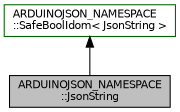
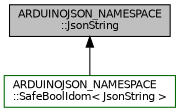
(90, 61) -> (90, 61)
